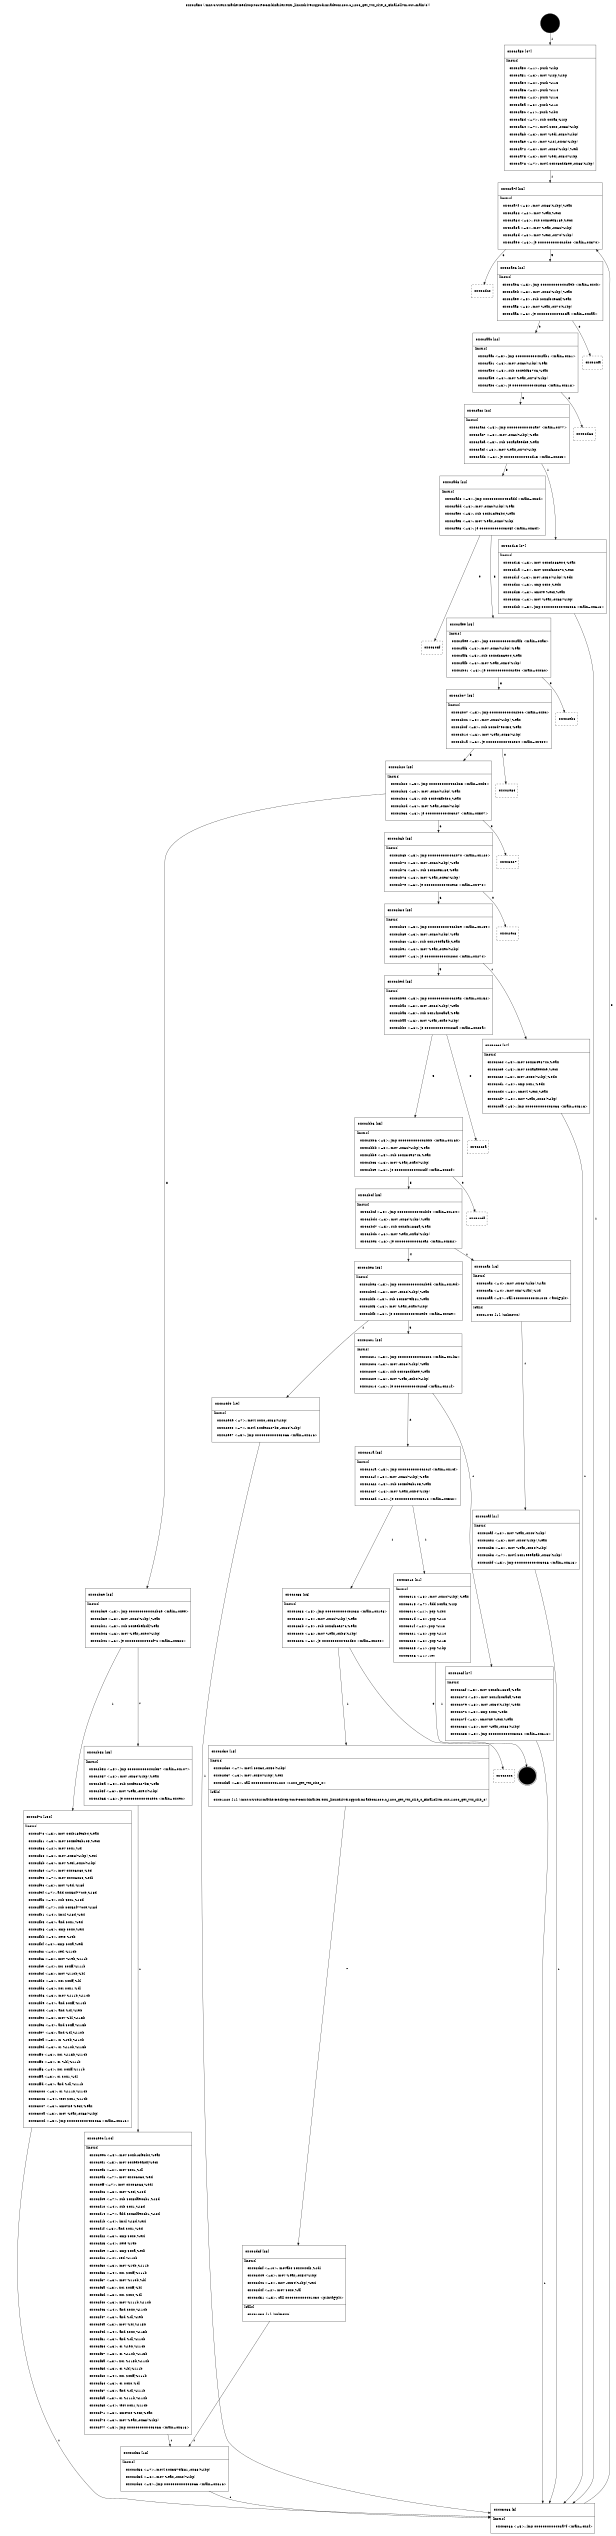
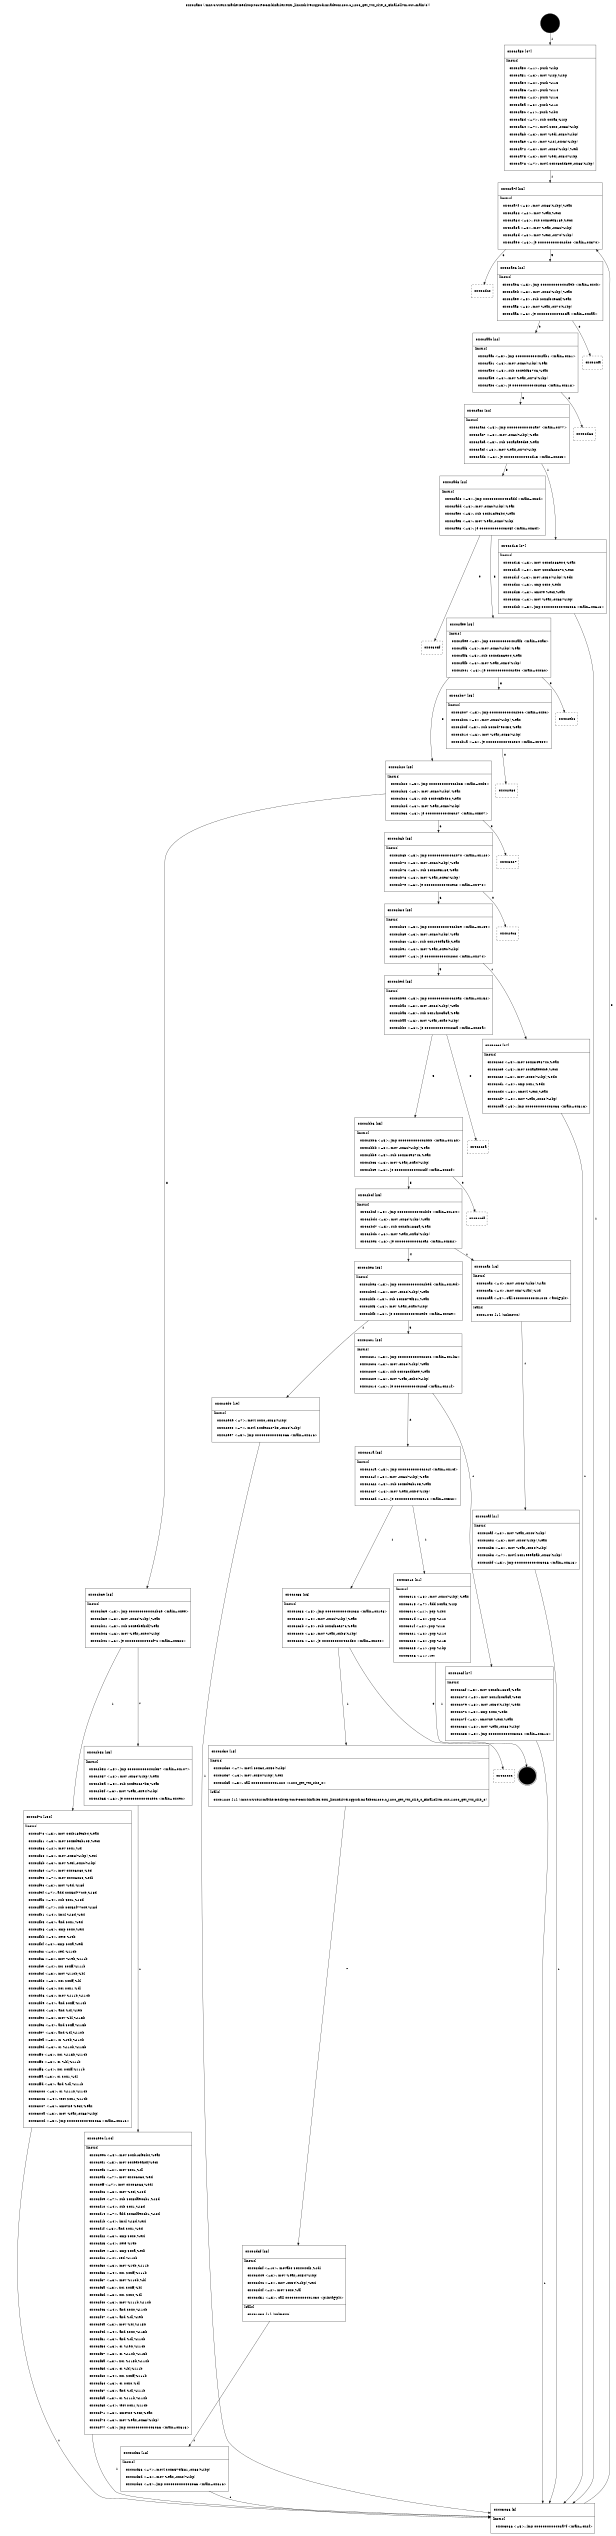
(469, 754) -> (432, 716)
(169, 2439) -> (248, 2507)
